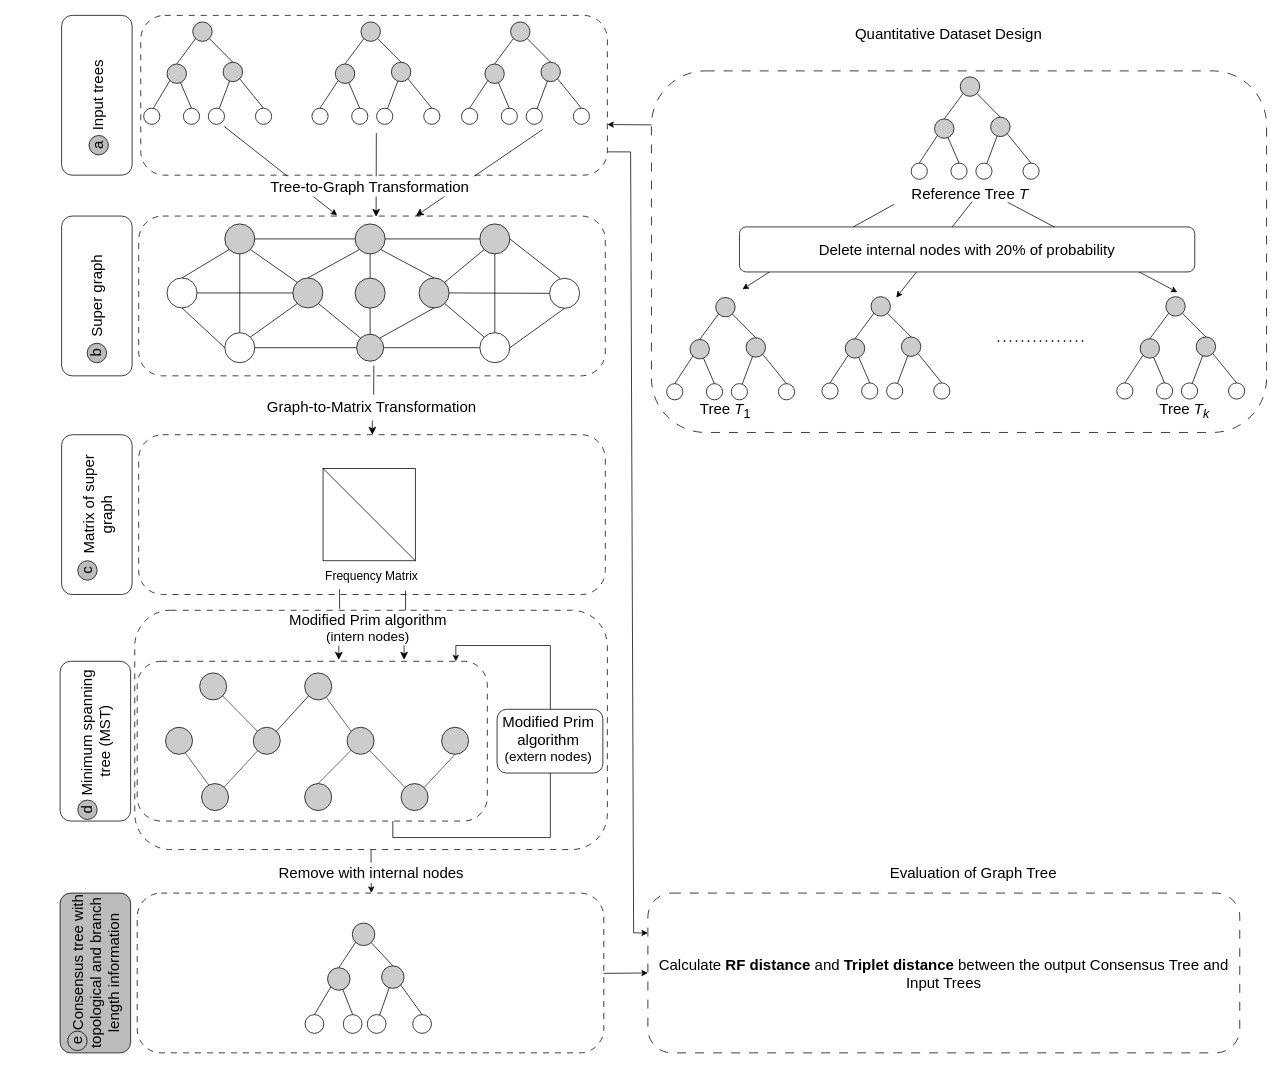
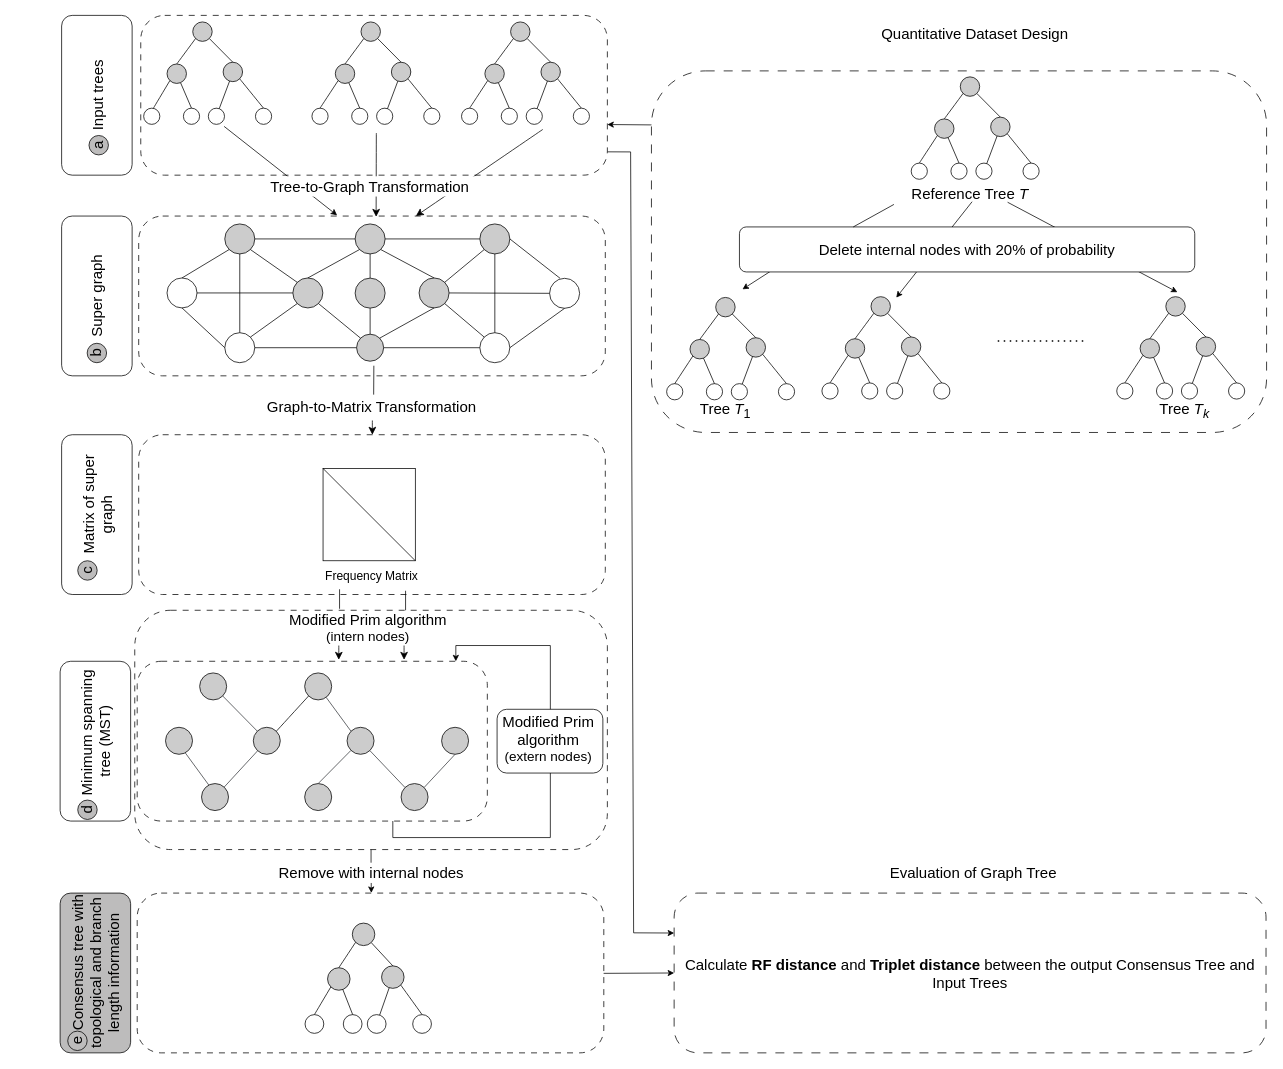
(948, 33) -> (975, 33)
(944, 973) -> (970, 973)
